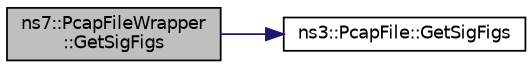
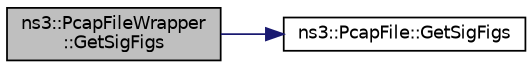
(114, 34) -> (114, 34)
